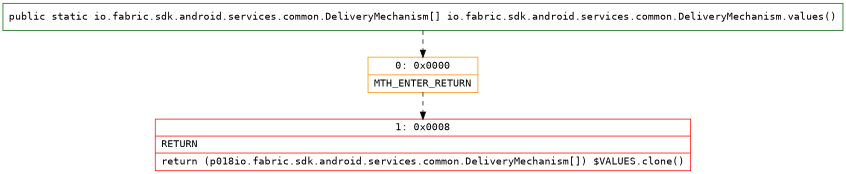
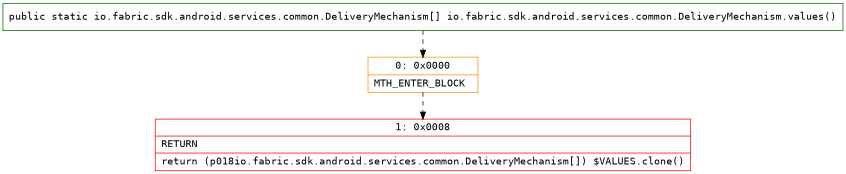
(423, 83) -> (420, 83)
